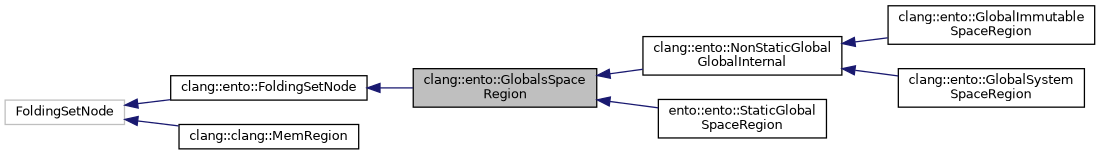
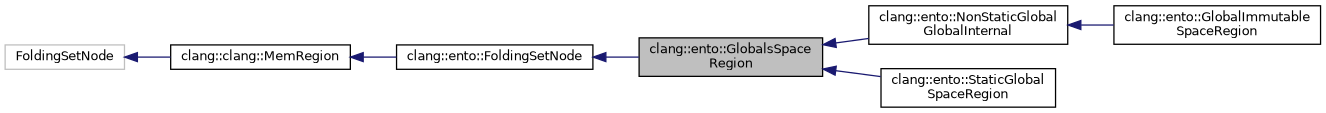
(991, 88) -> none
(154, 102) -> (380, 57)
(742, 119) -> (968, 88)
